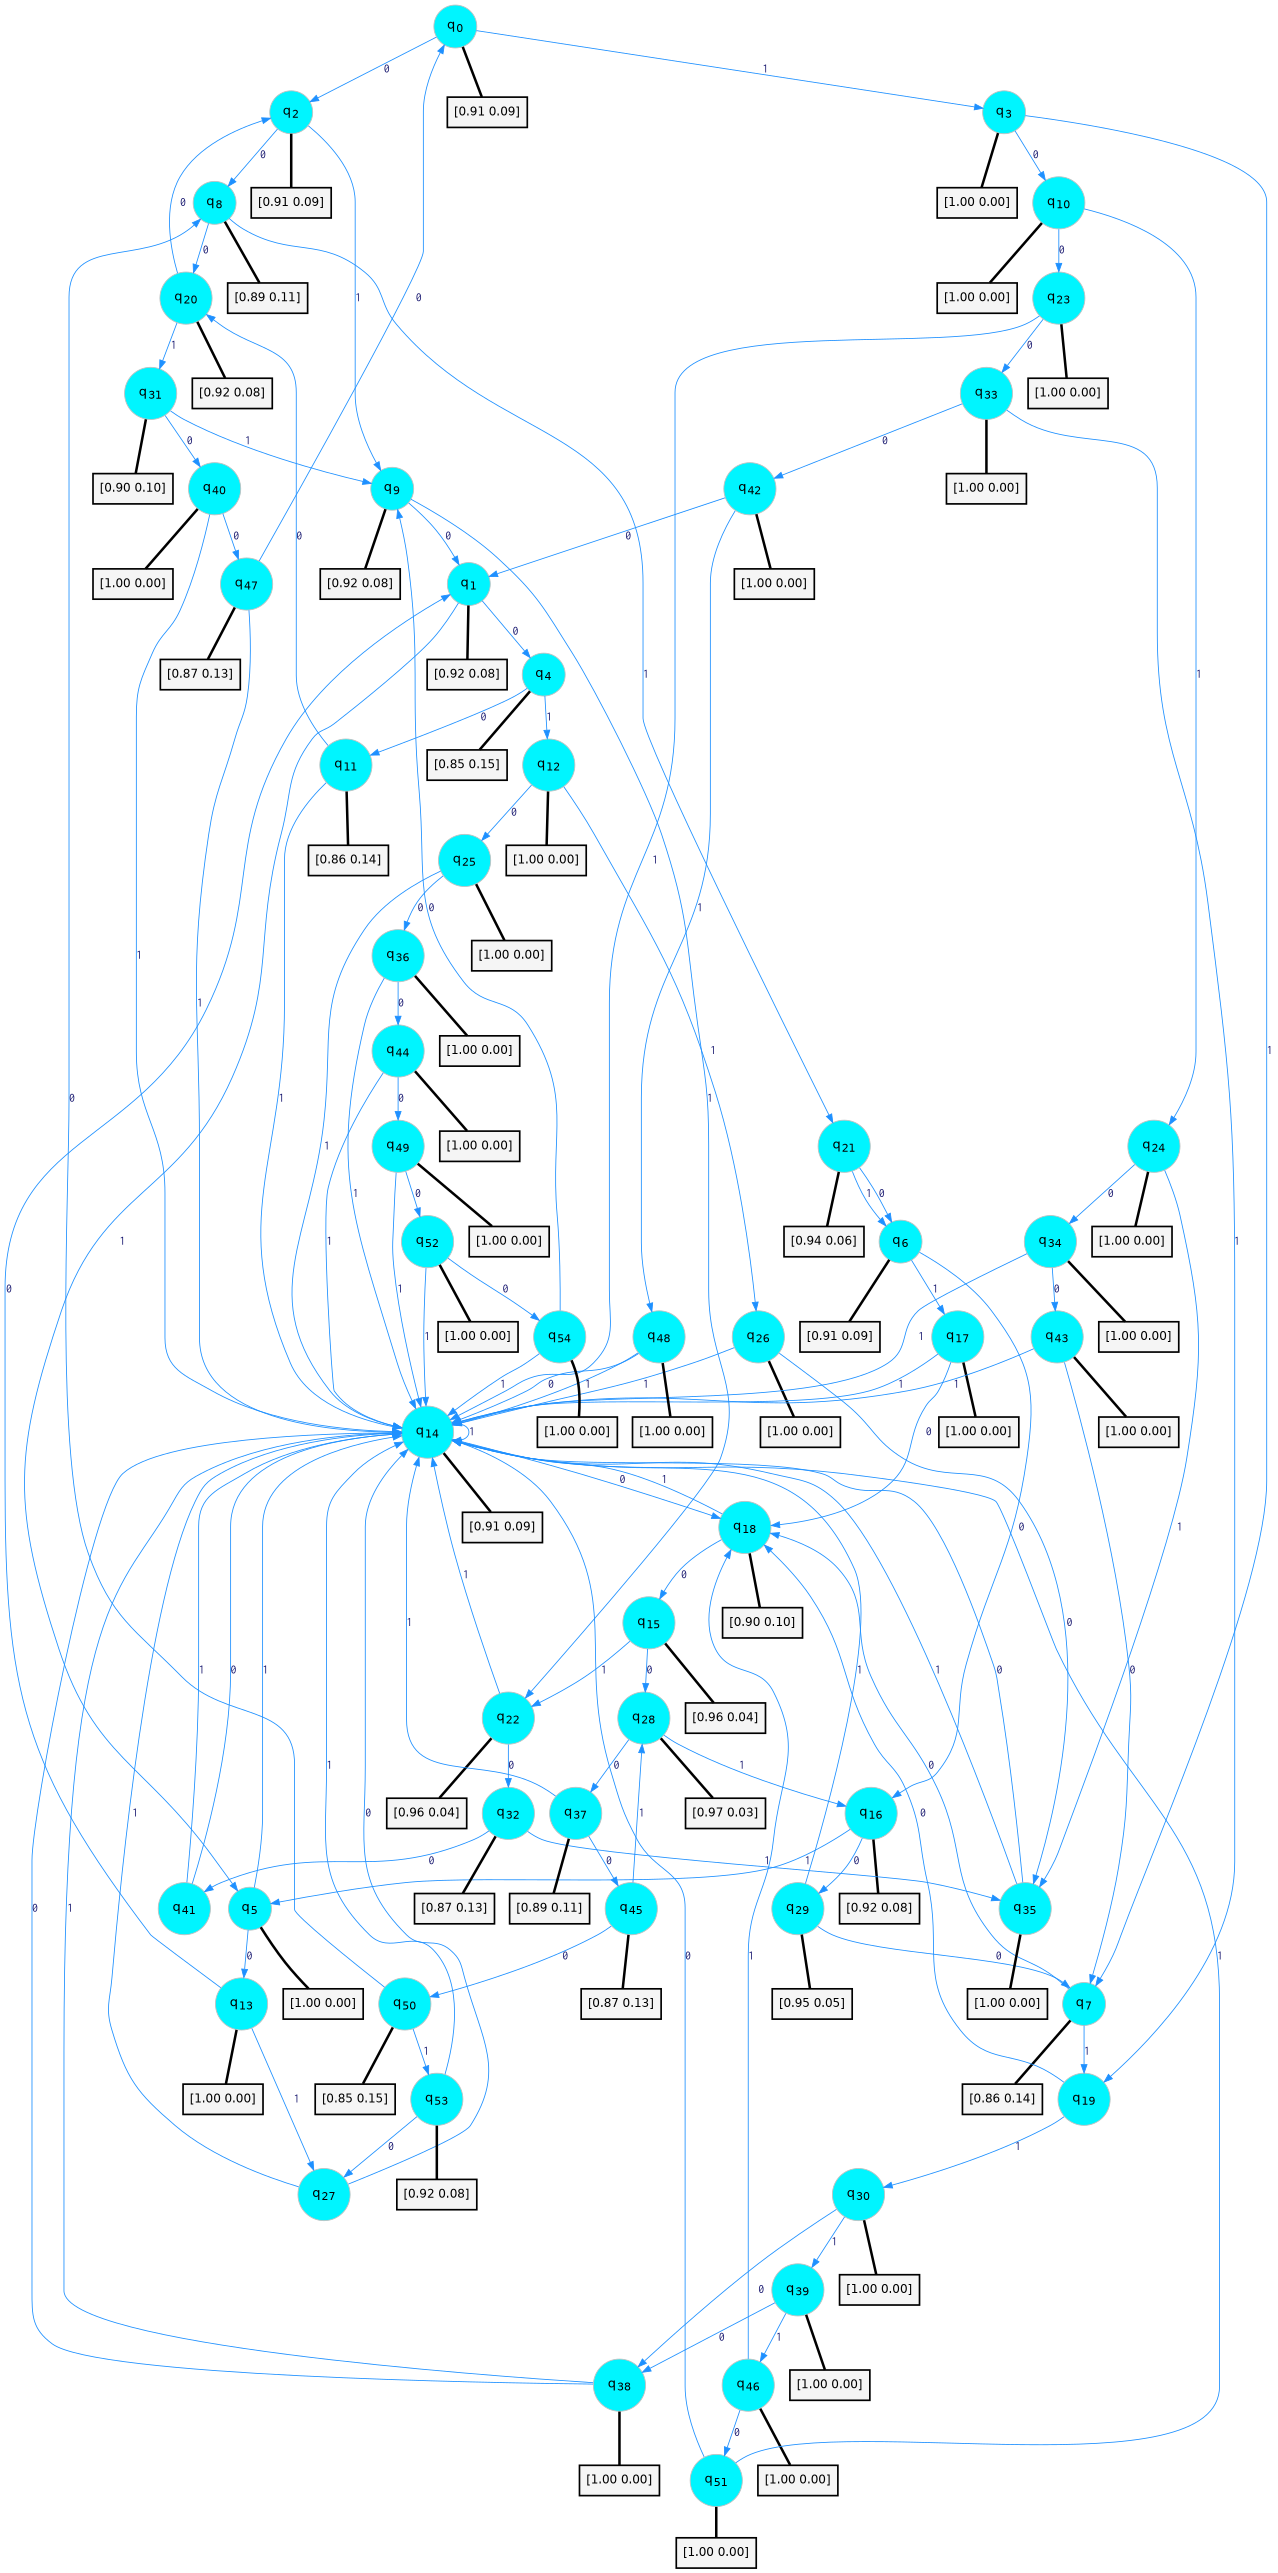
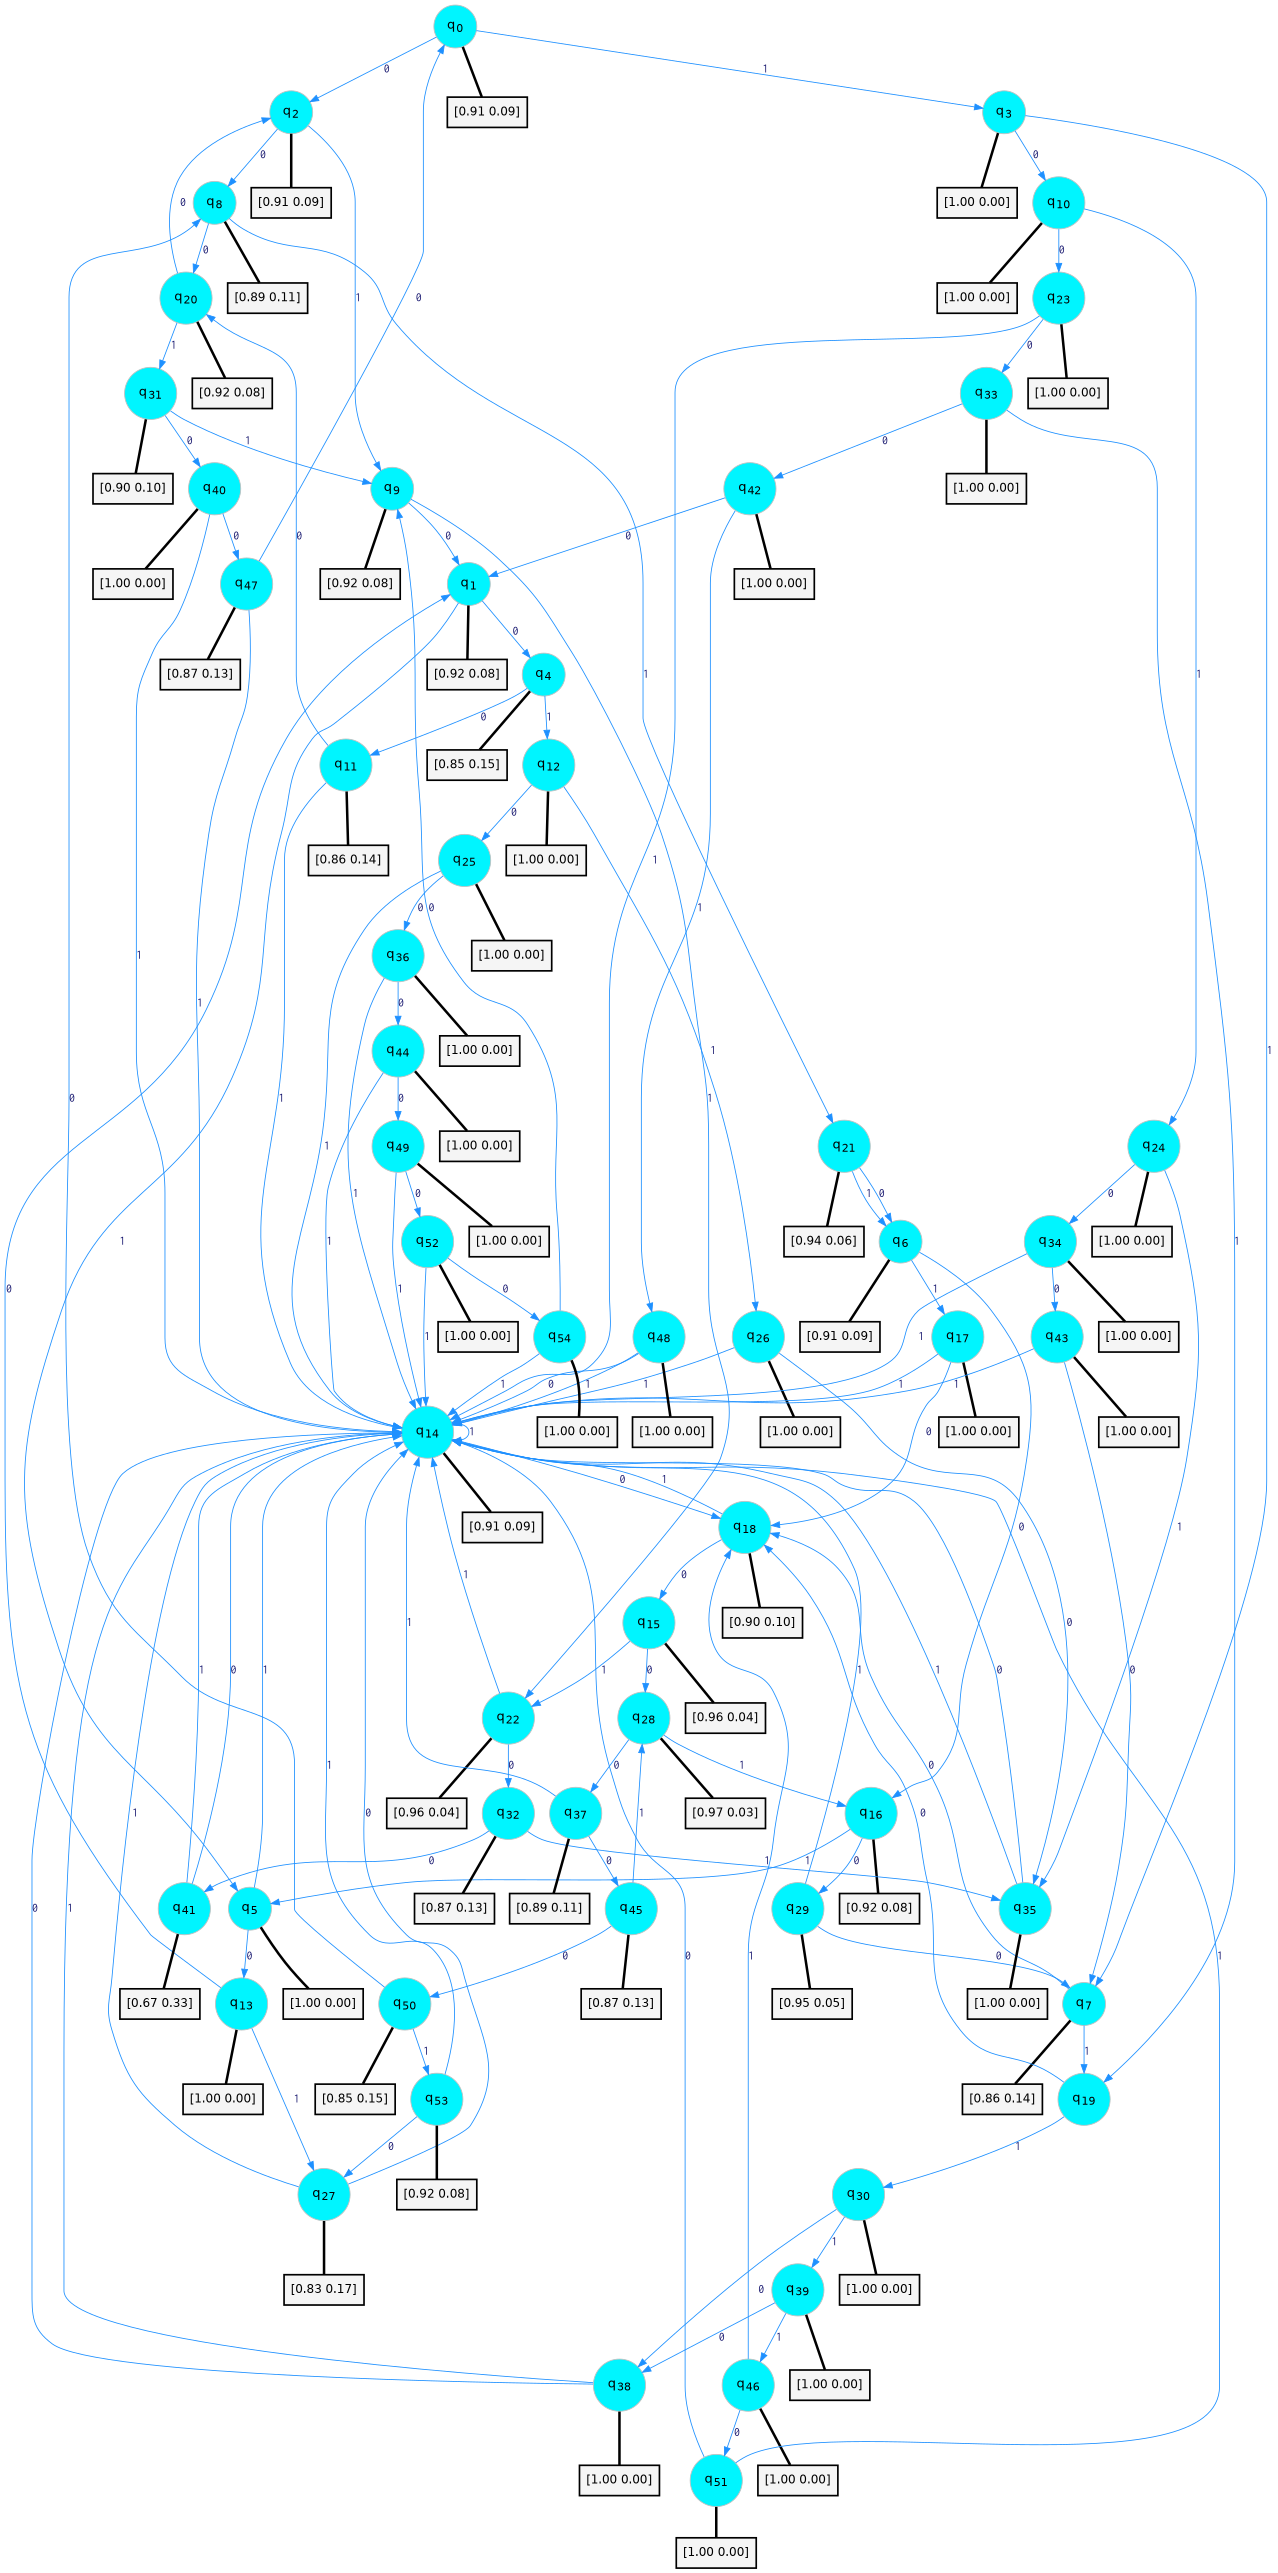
none -> (160, 2004)
none -> (324, 2290)
